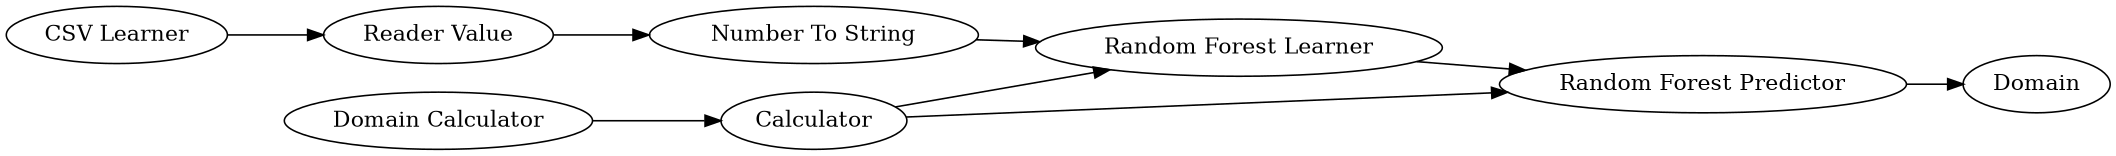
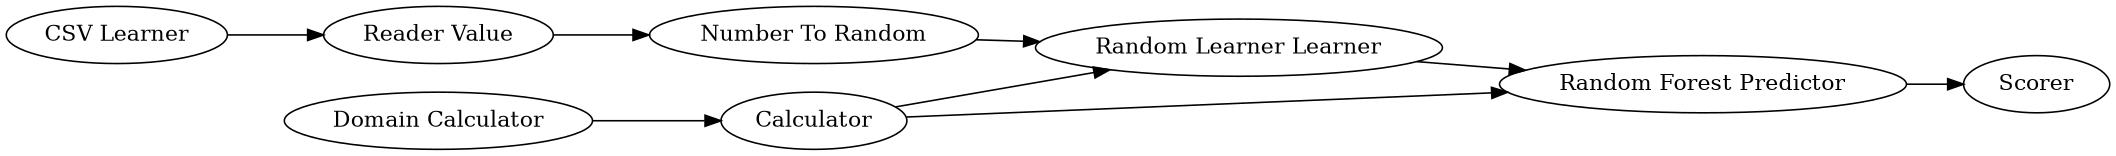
(814, 35) -> (814, 35)
(1239, 48) -> (1239, 48)
(2037, 84) -> (2037, 84)
